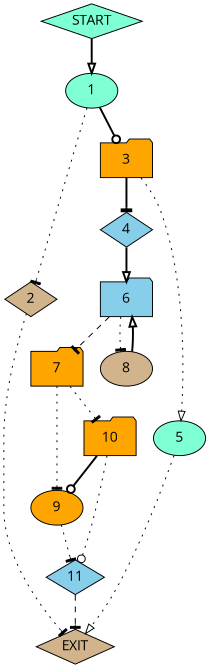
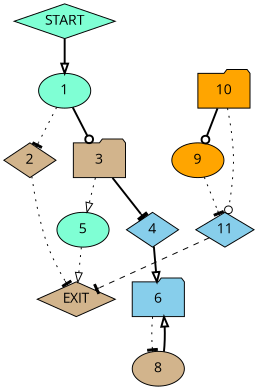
(126, 160) -> (99, 160)
(57, 369) -> none
